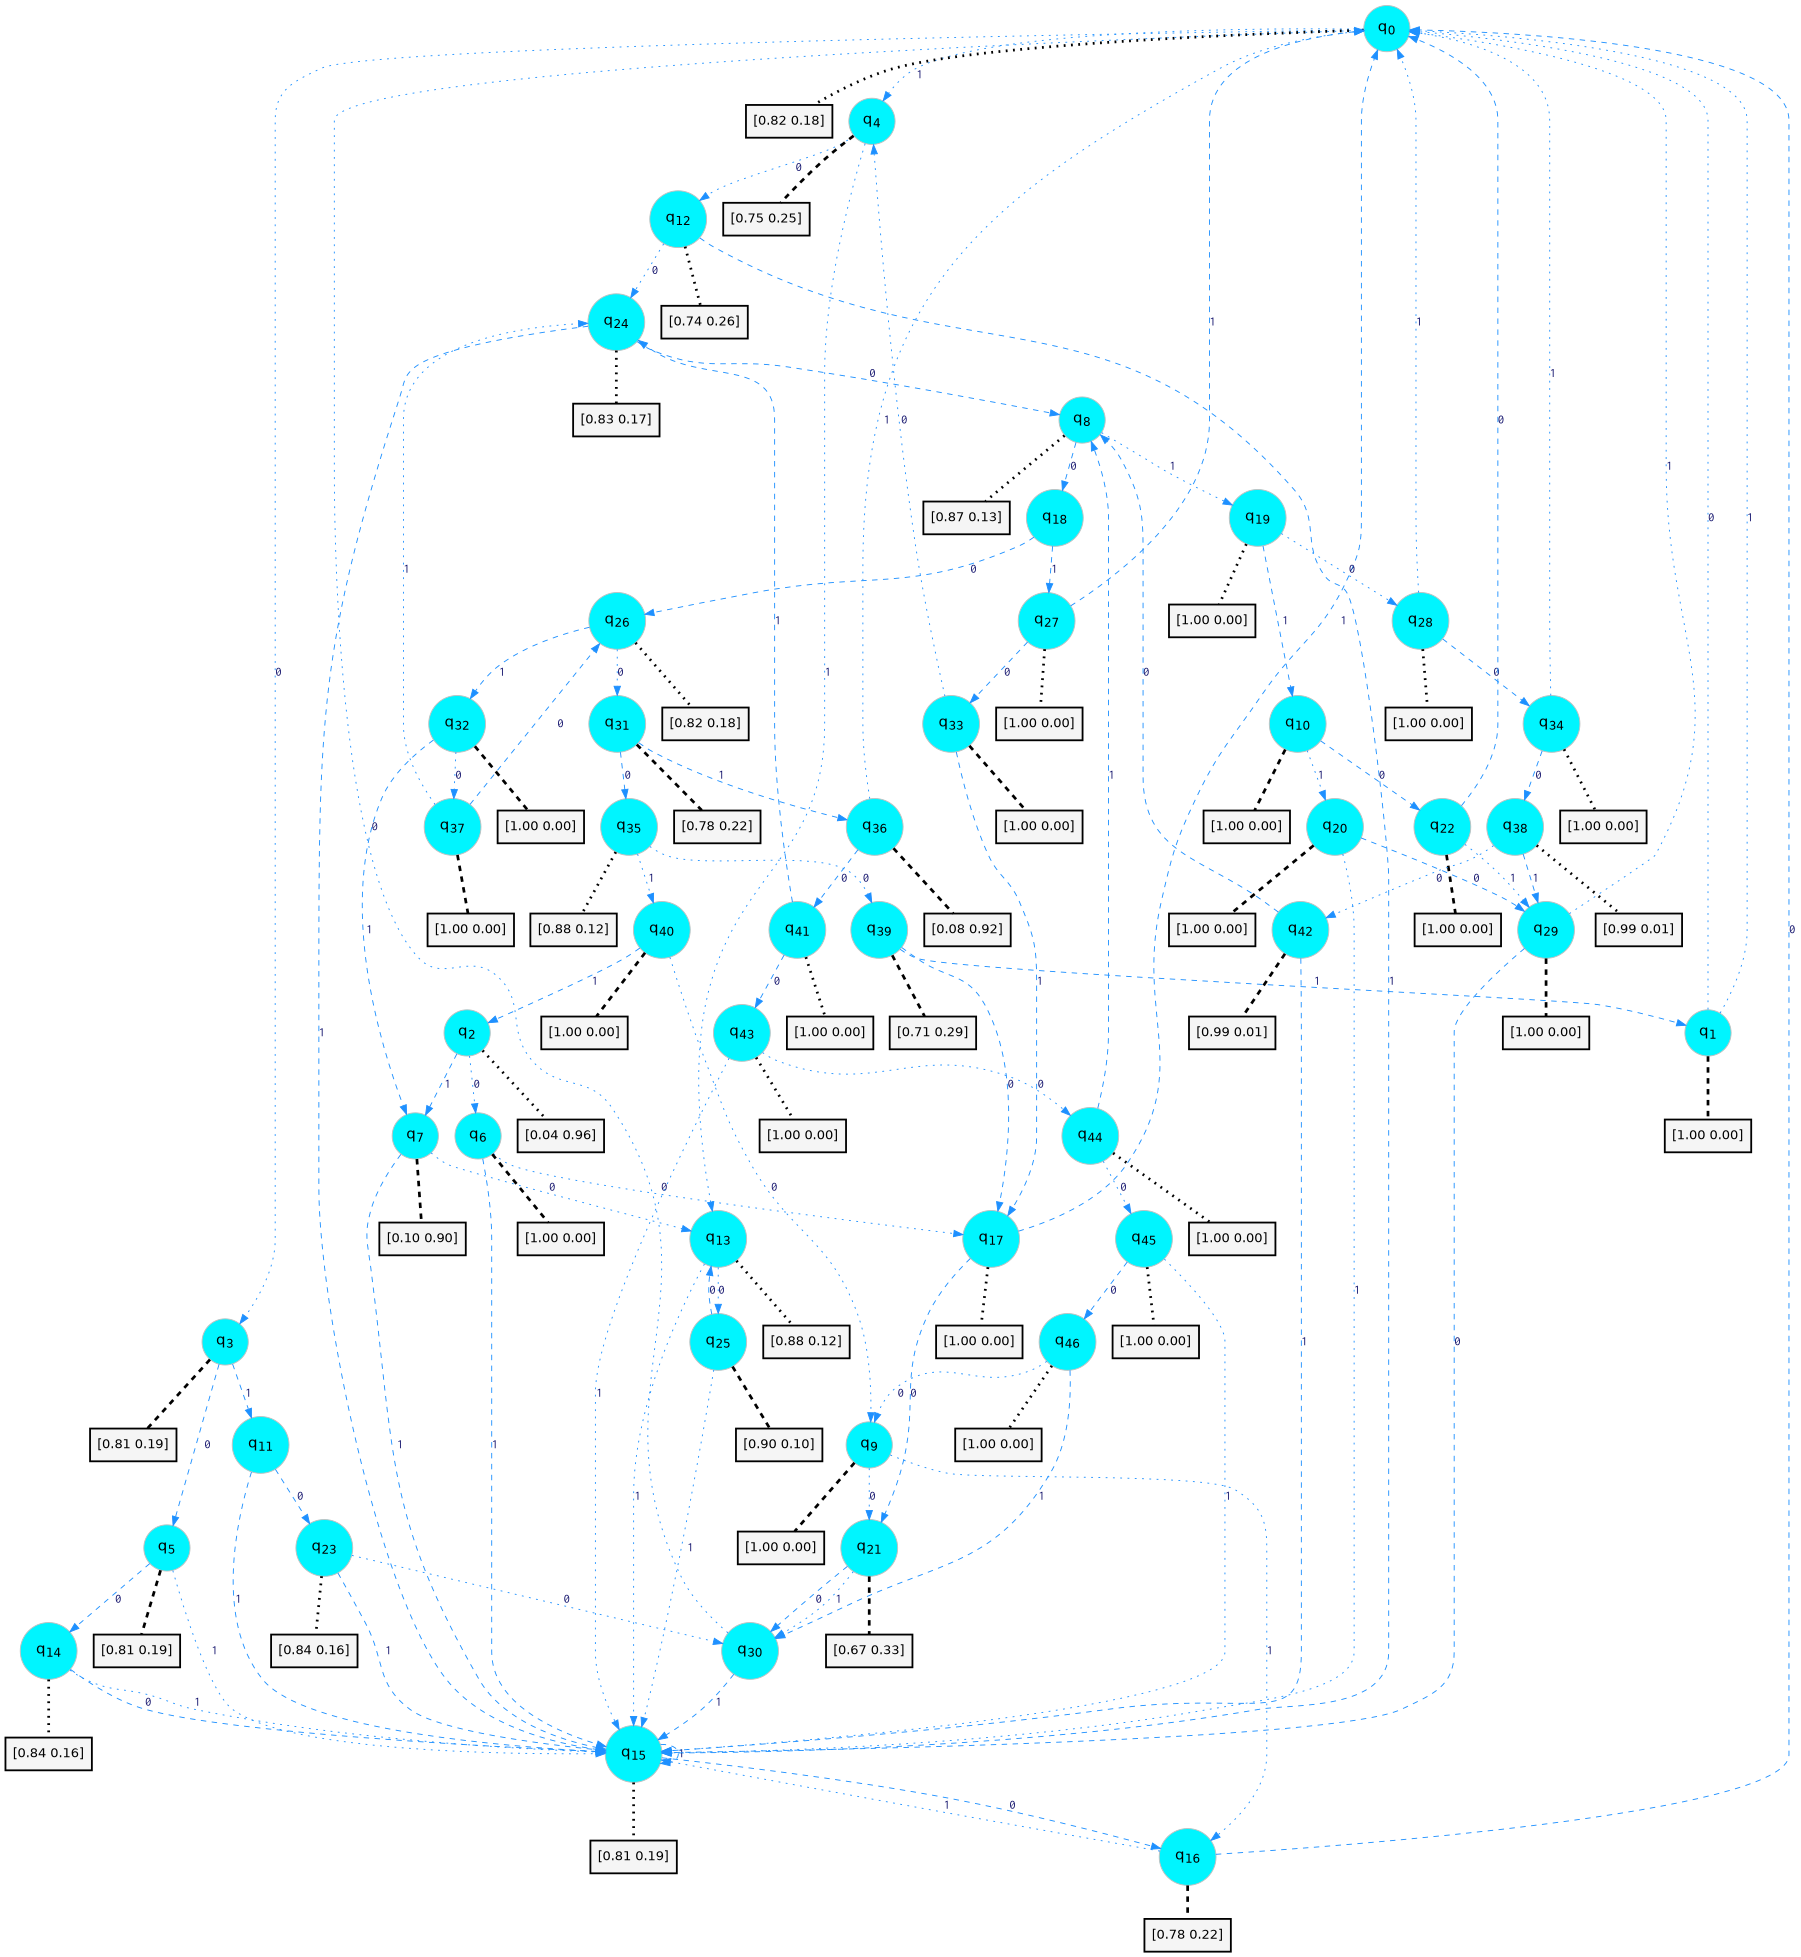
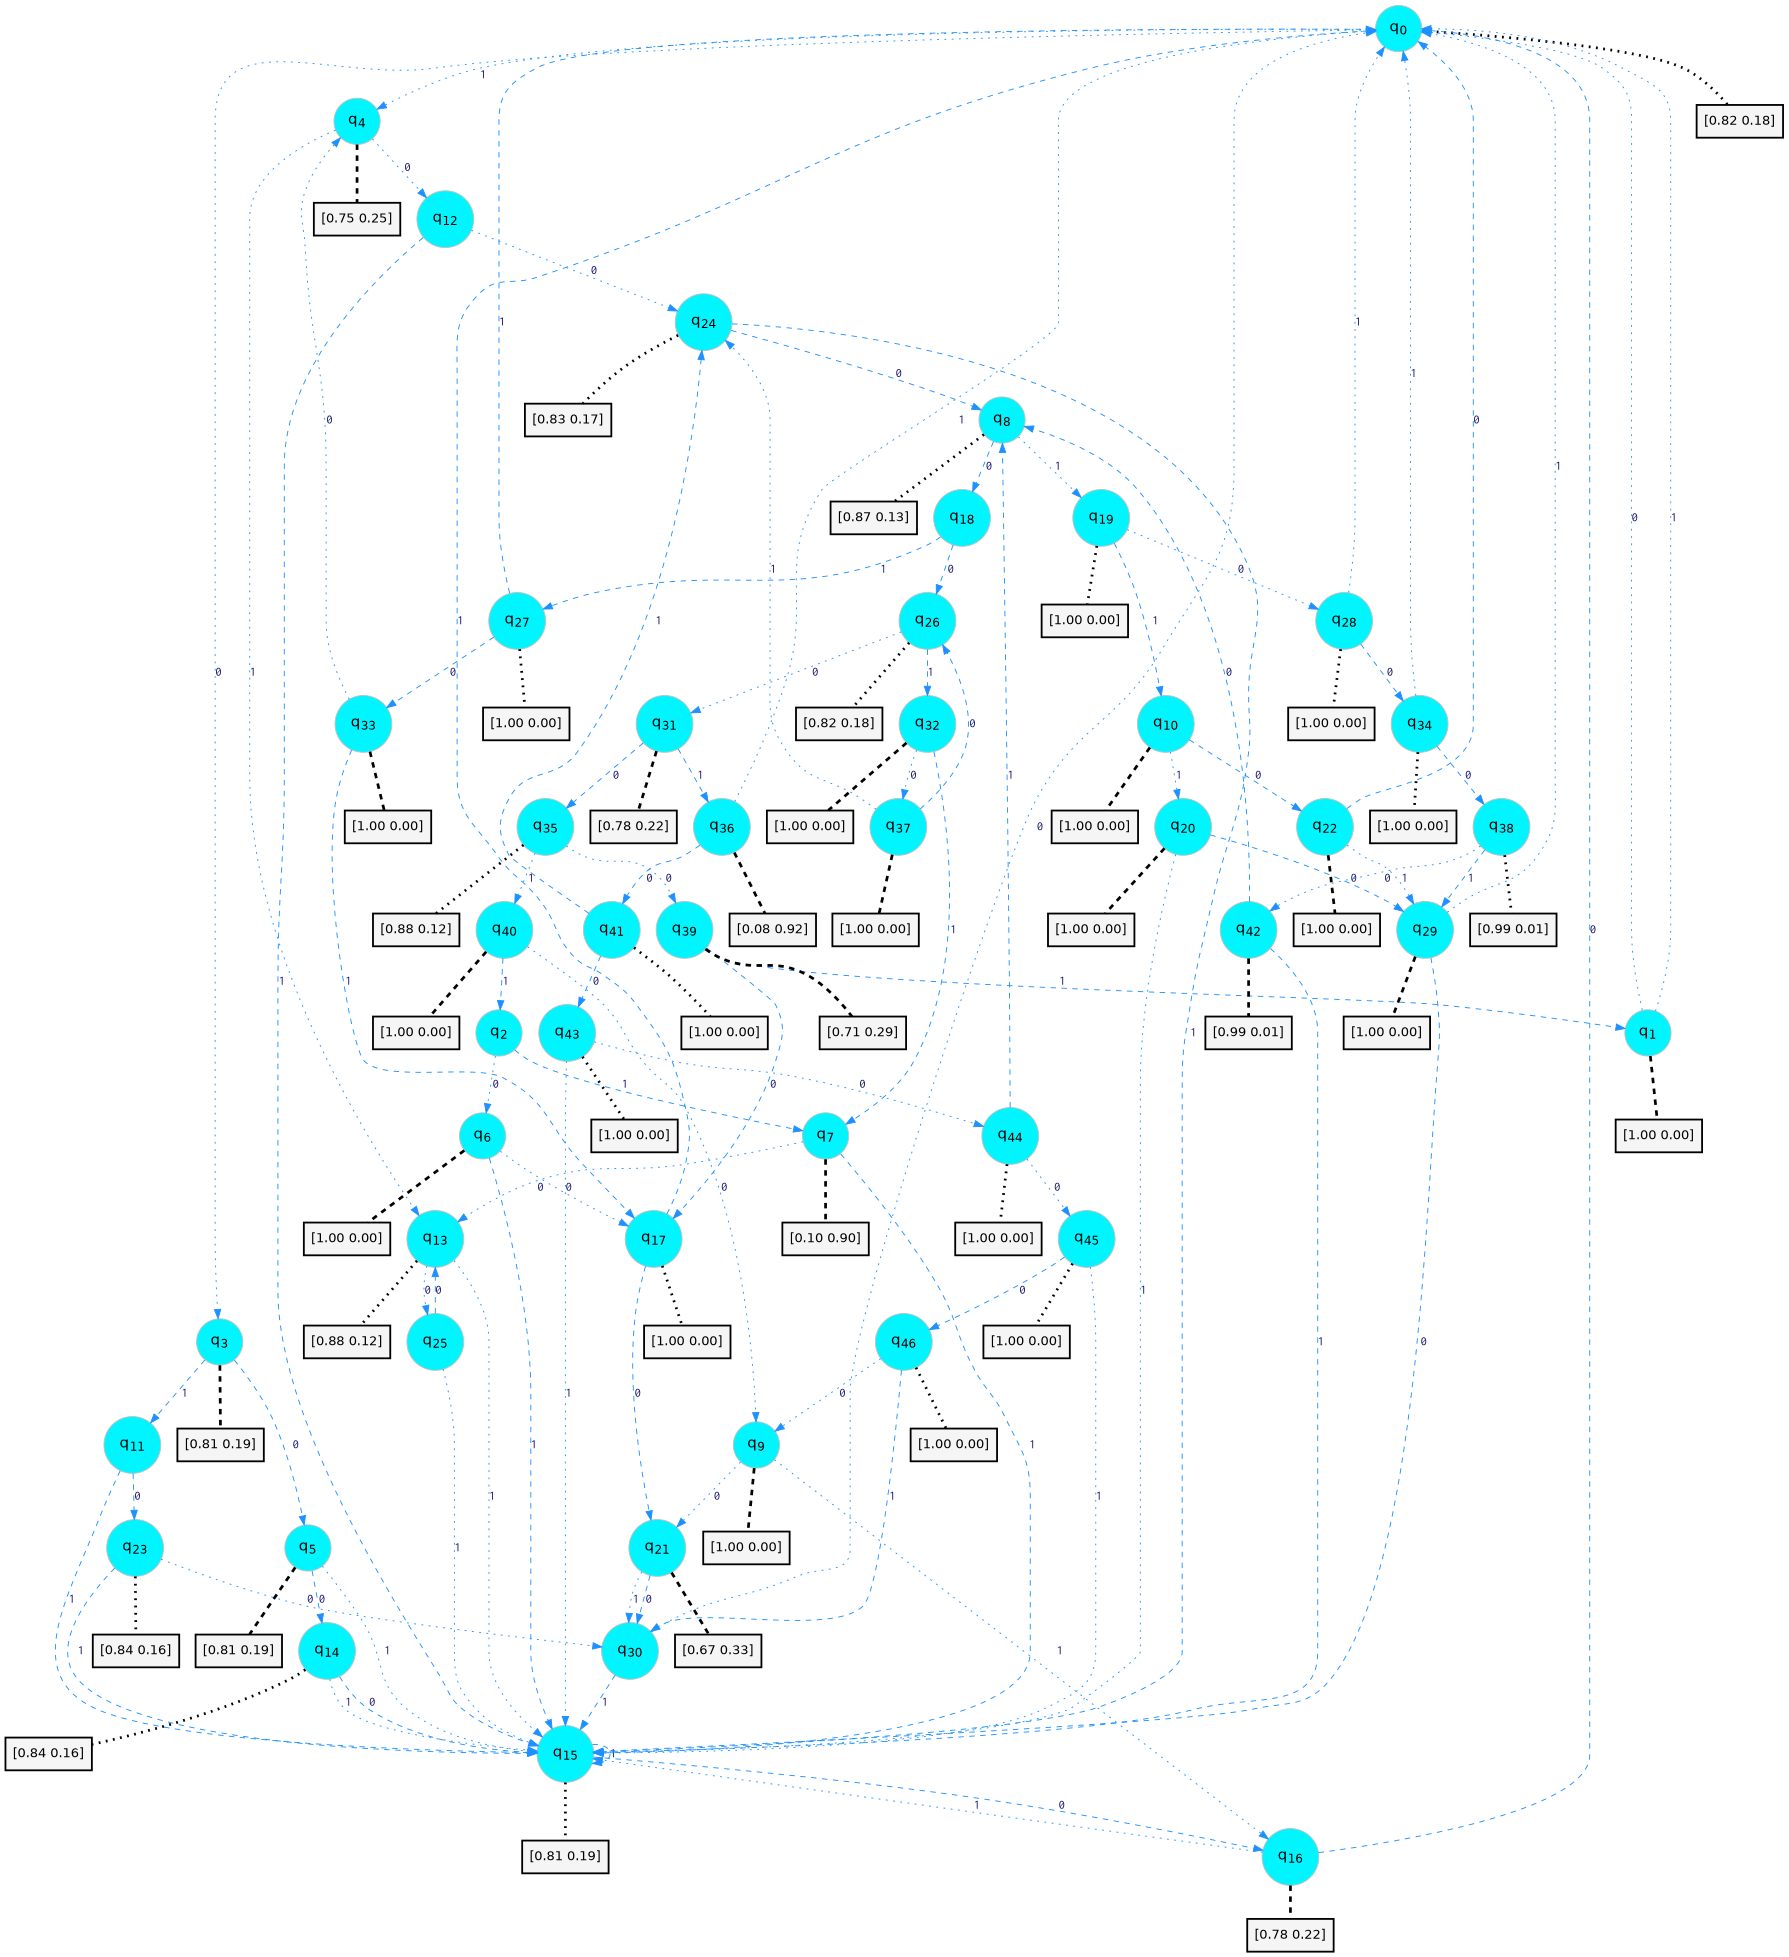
(705, 322) -> none
(561, 1136) -> none
(779, 1445) -> none
